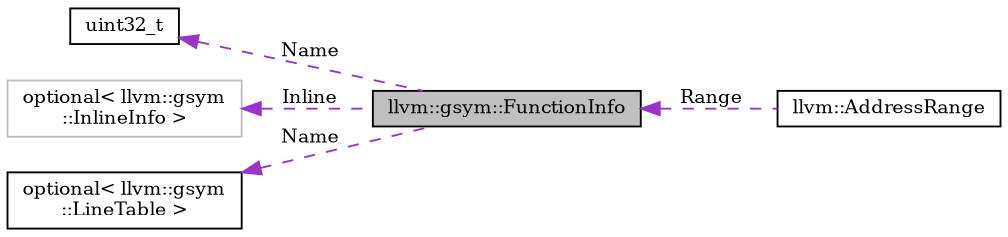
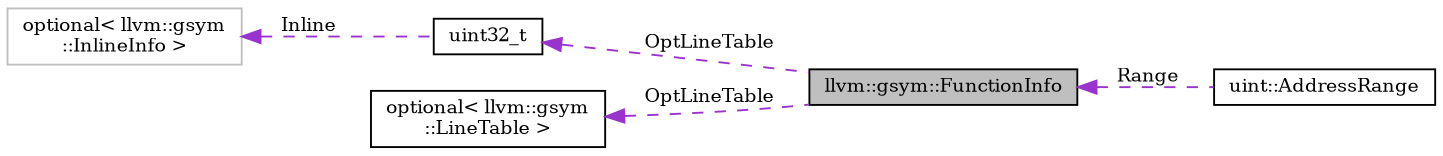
(307, 52) -> (707, 43)
(317, 109) -> (347, 37)
(889, 109) -> (1325, 87)
(307, 138) -> (707, 97)
